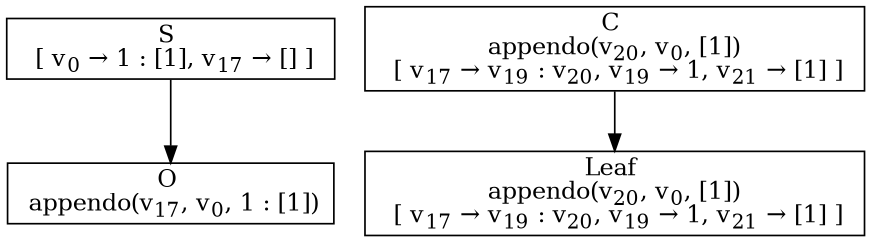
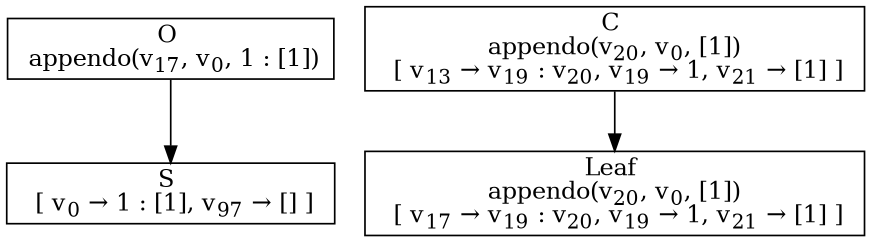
(230, 59) -> (230, 204)
(439, 71) -> (439, 71)
(171, 113) -> (171, 113)
